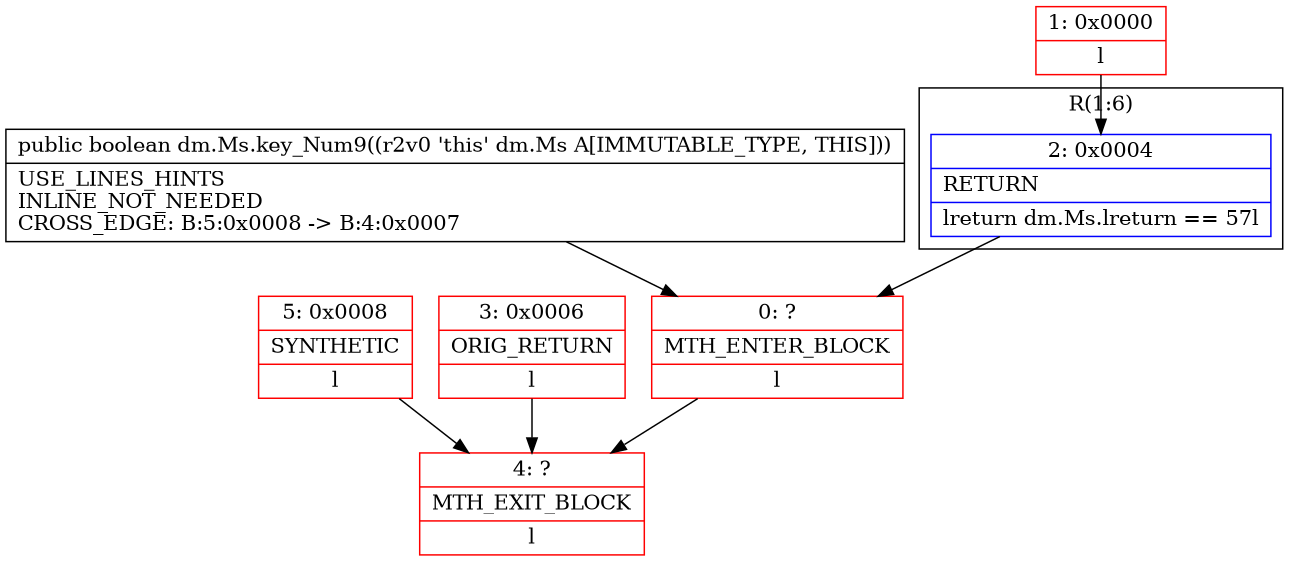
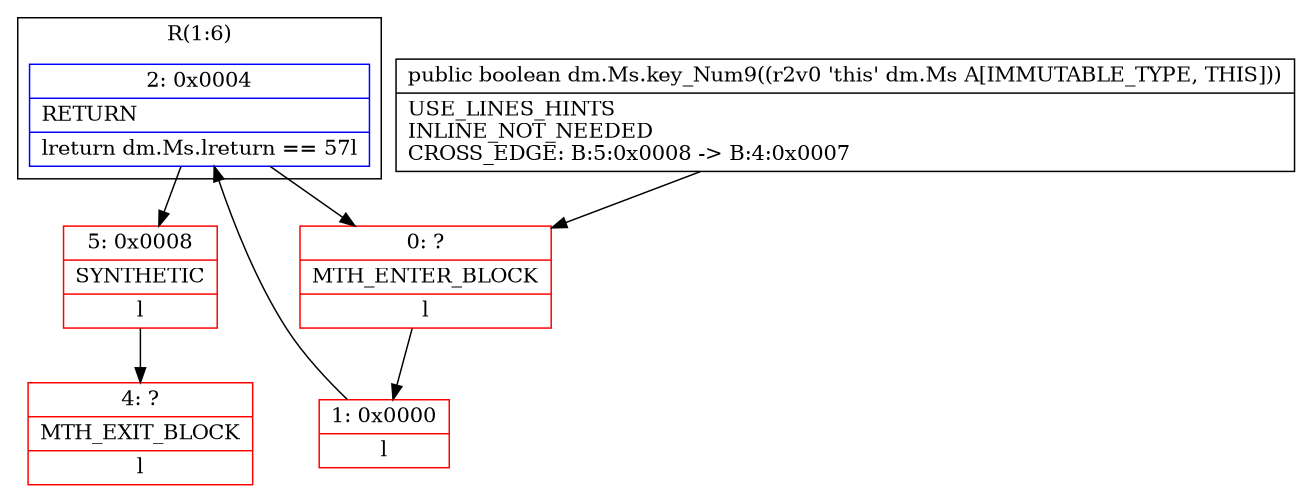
none -> (173, 189)
(532, 347) -> none
(661, 422) -> (405, 357)
